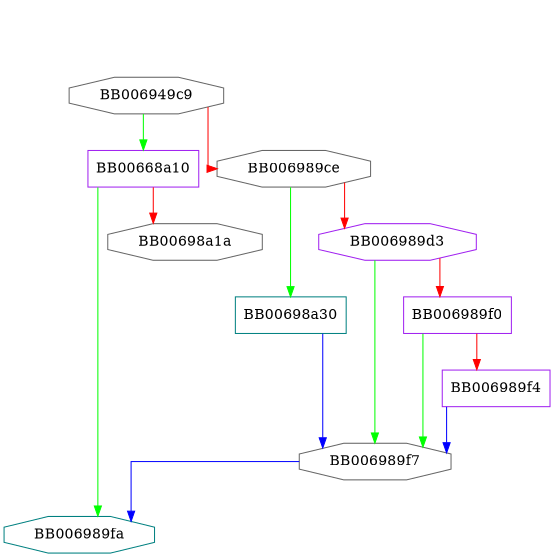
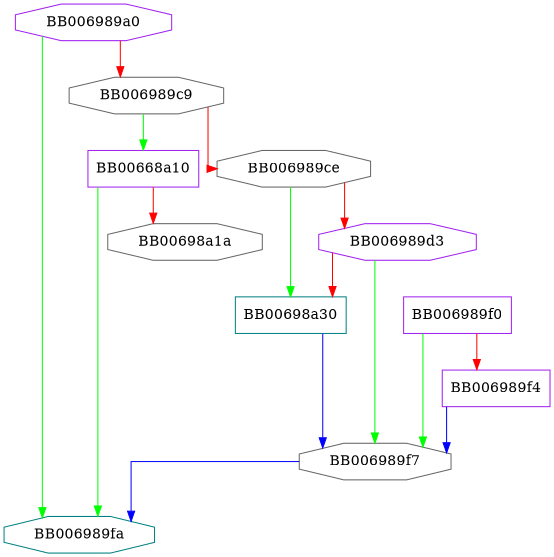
none -> (94, 22)
(146, 96) -> (146, 96)
(440, 272) -> (333, 270)
